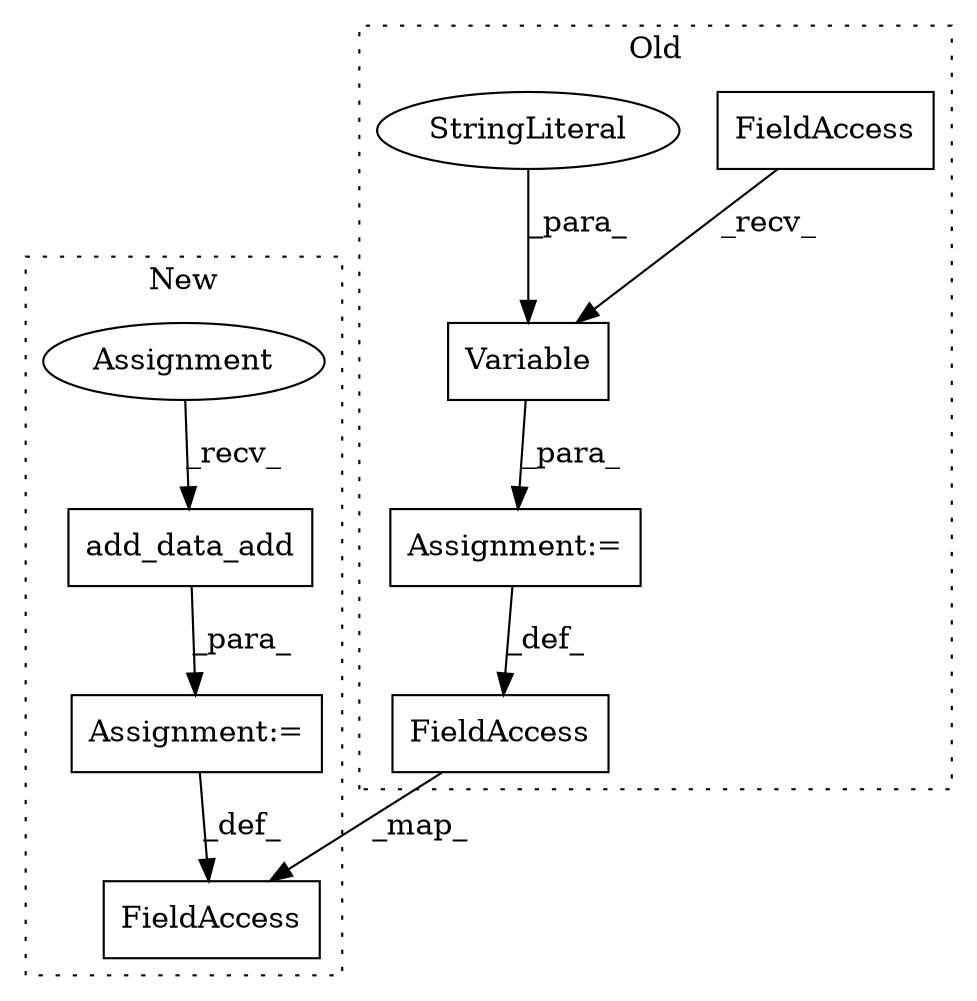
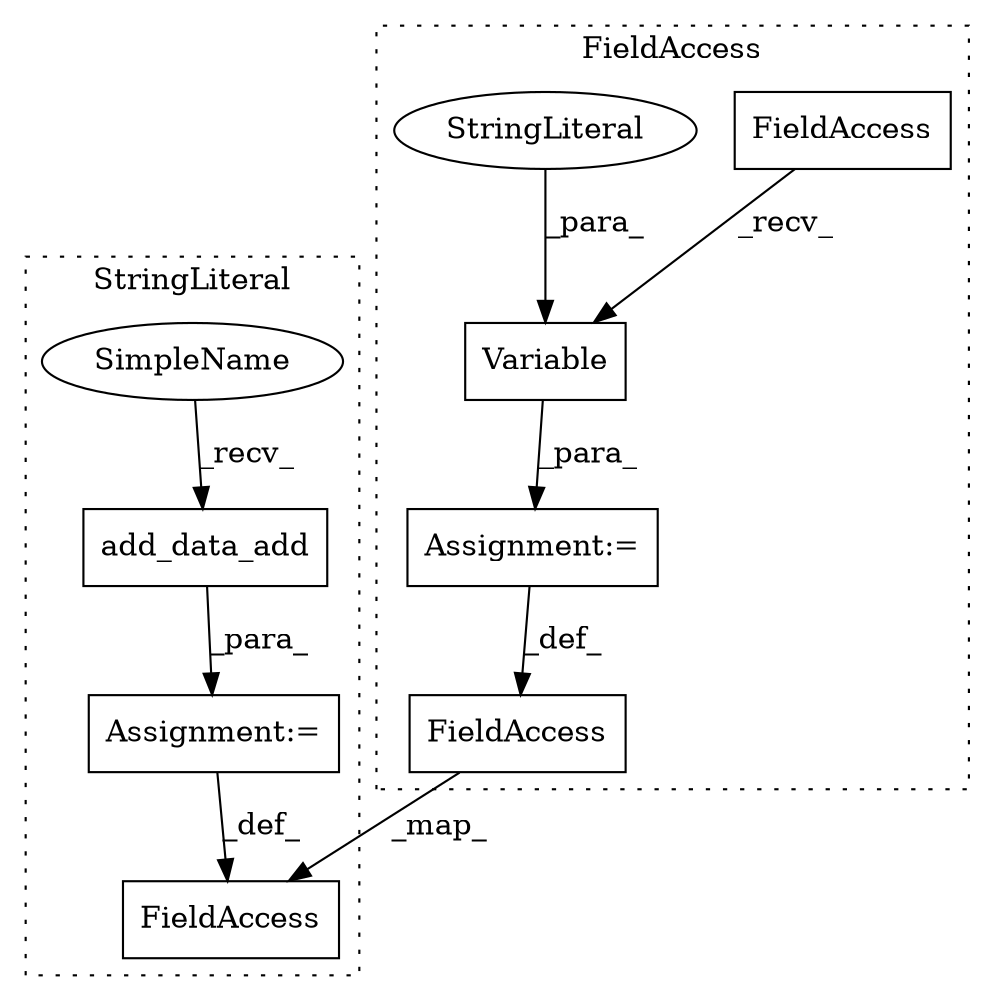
(656, 50) -> (673, 50)
(184, 281) -> (192, 281)
(184, 361) -> (192, 361)
